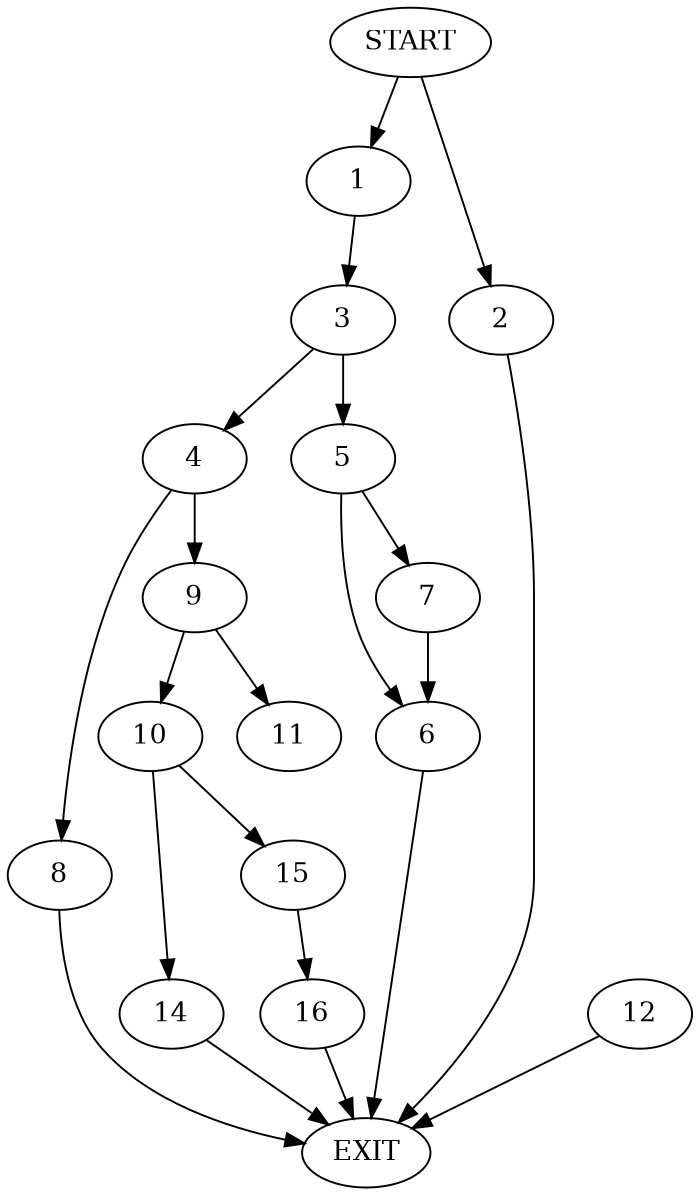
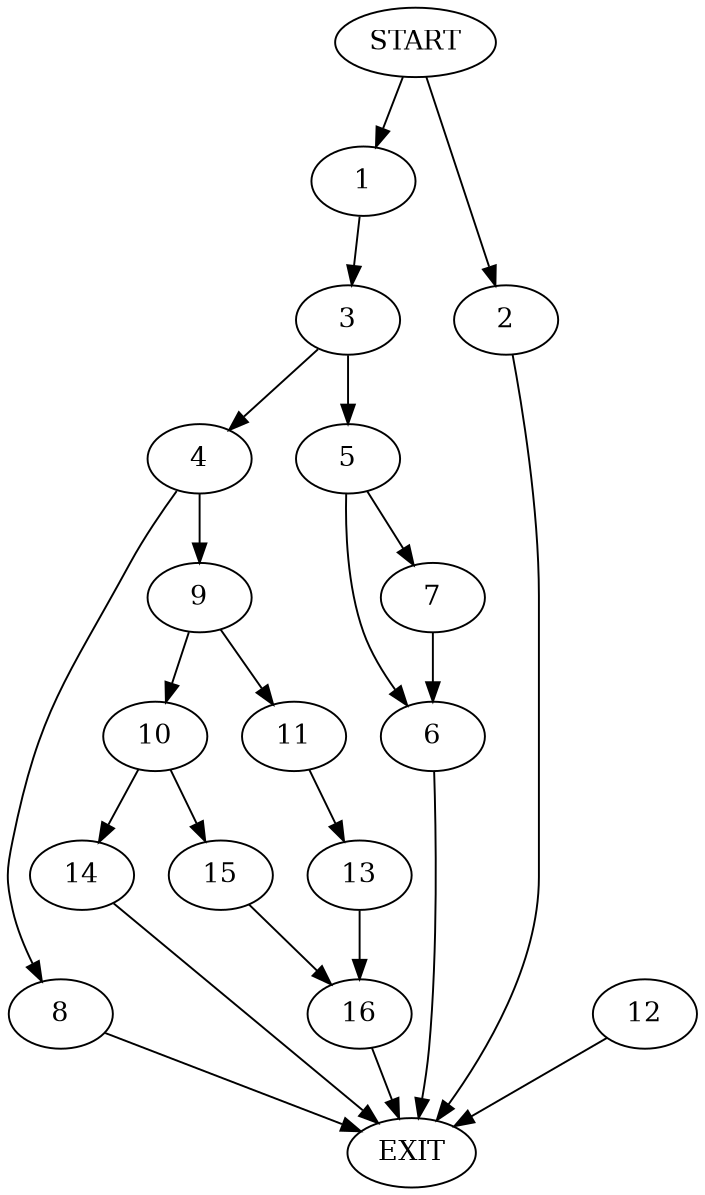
none -> (360, 875)
